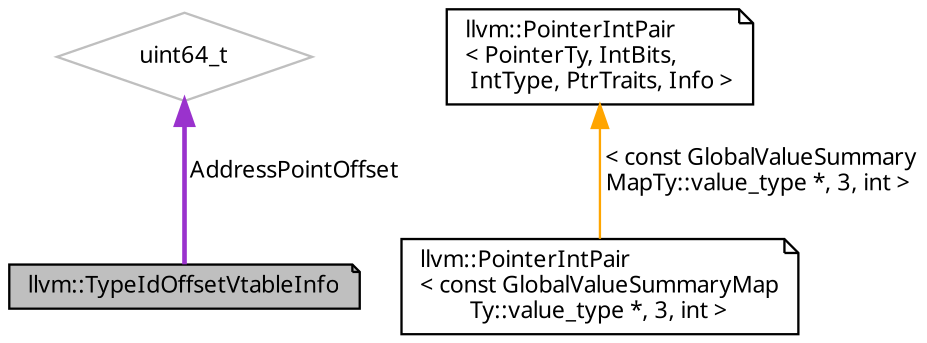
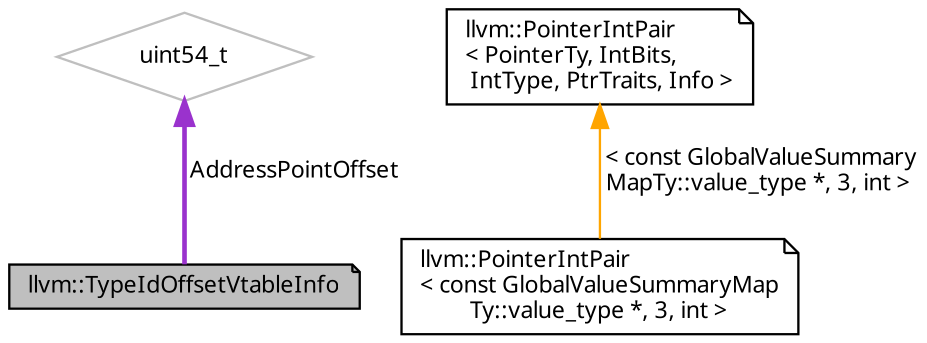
(185, 57) -> (185, 57)
